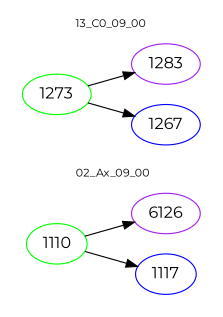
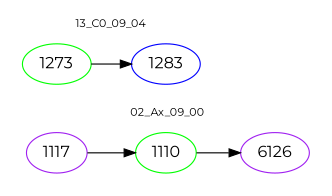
(111, 24) -> (111, 24)
(166, 64) -> (166, 64)
(166, 125) -> none
(106, 257) -> (106, 153)
(166, 274) -> (57, 153)
